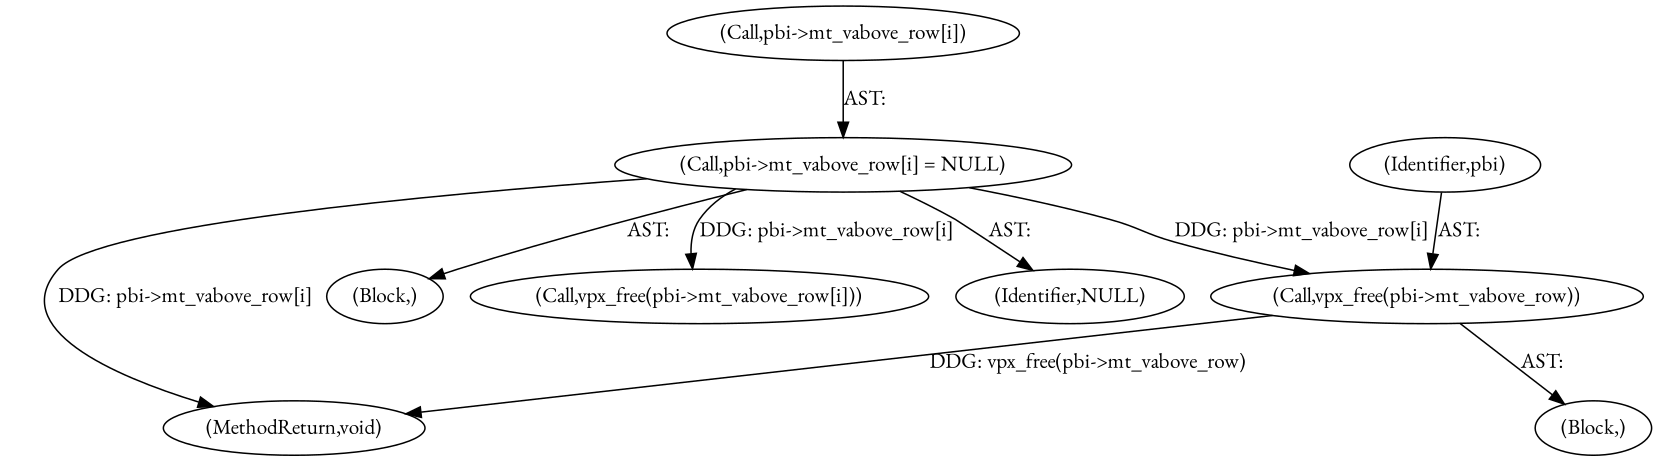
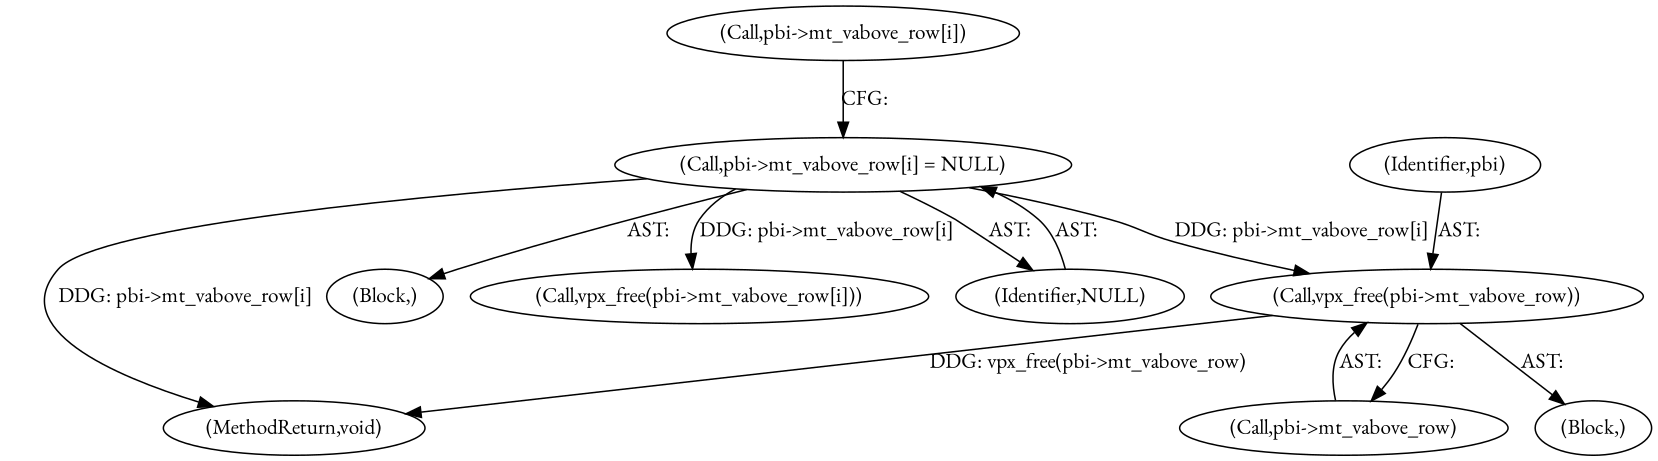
(867, 99) -> (867, 99)
none -> (1040, 221)
none -> (1344, 428)
